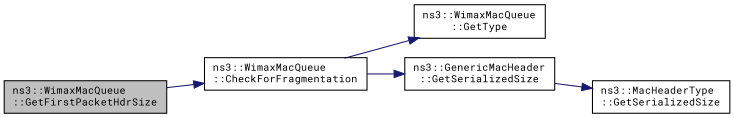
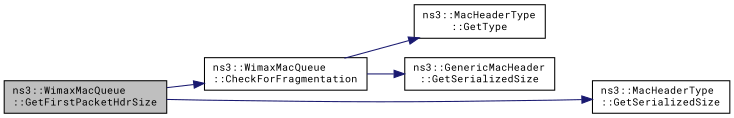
(480, 21) -> (480, 21)
(568, 85) -> (374, 102)
